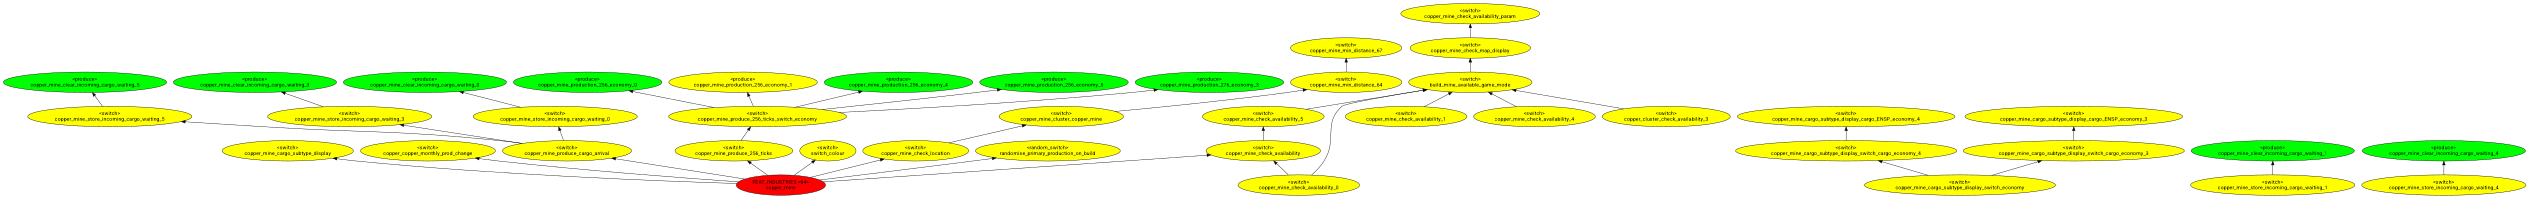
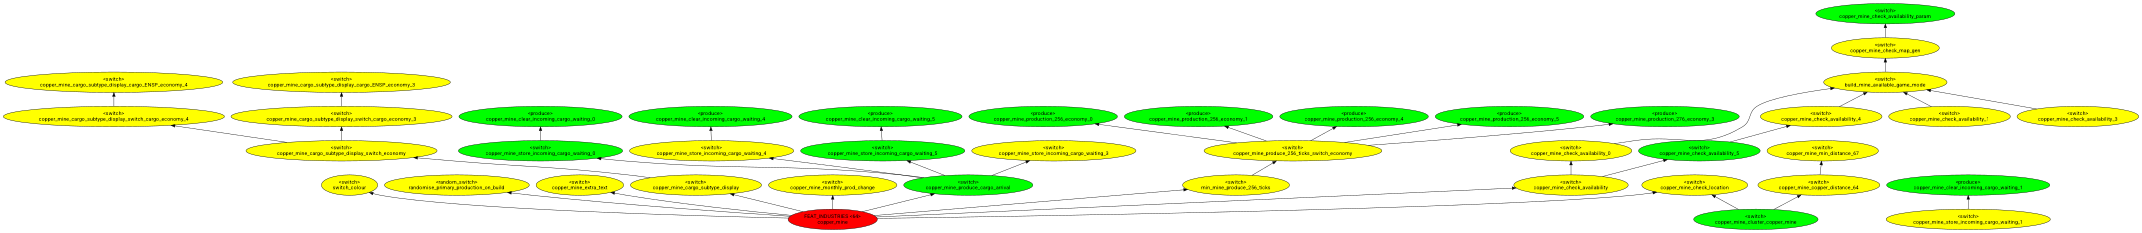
(1470, 14) -> (1885, 14)
(1470, 48) -> (1885, 48)
(255, 82) -> none
(743, 82) -> (1199, 117)
(1346, 82) -> (1819, 185)
(1341, 104) -> (1758, 134)
(110, 117) -> (883, 151)
(555, 117) -> (541, 151)
(1061, 117) -> (1756, 219)
(1263, 117) -> (1699, 151)
(1666, 117) -> (2078, 117)
(986, 134) -> (1727, 203)
(428, 151) -> (833, 185)
(567, 151) -> (968, 185)
(734, 151) -> (1236, 185)
none -> (534, 167)
none -> (848, 168)
(1282, 169) -> (1571, 170)
none -> (580, 185)
